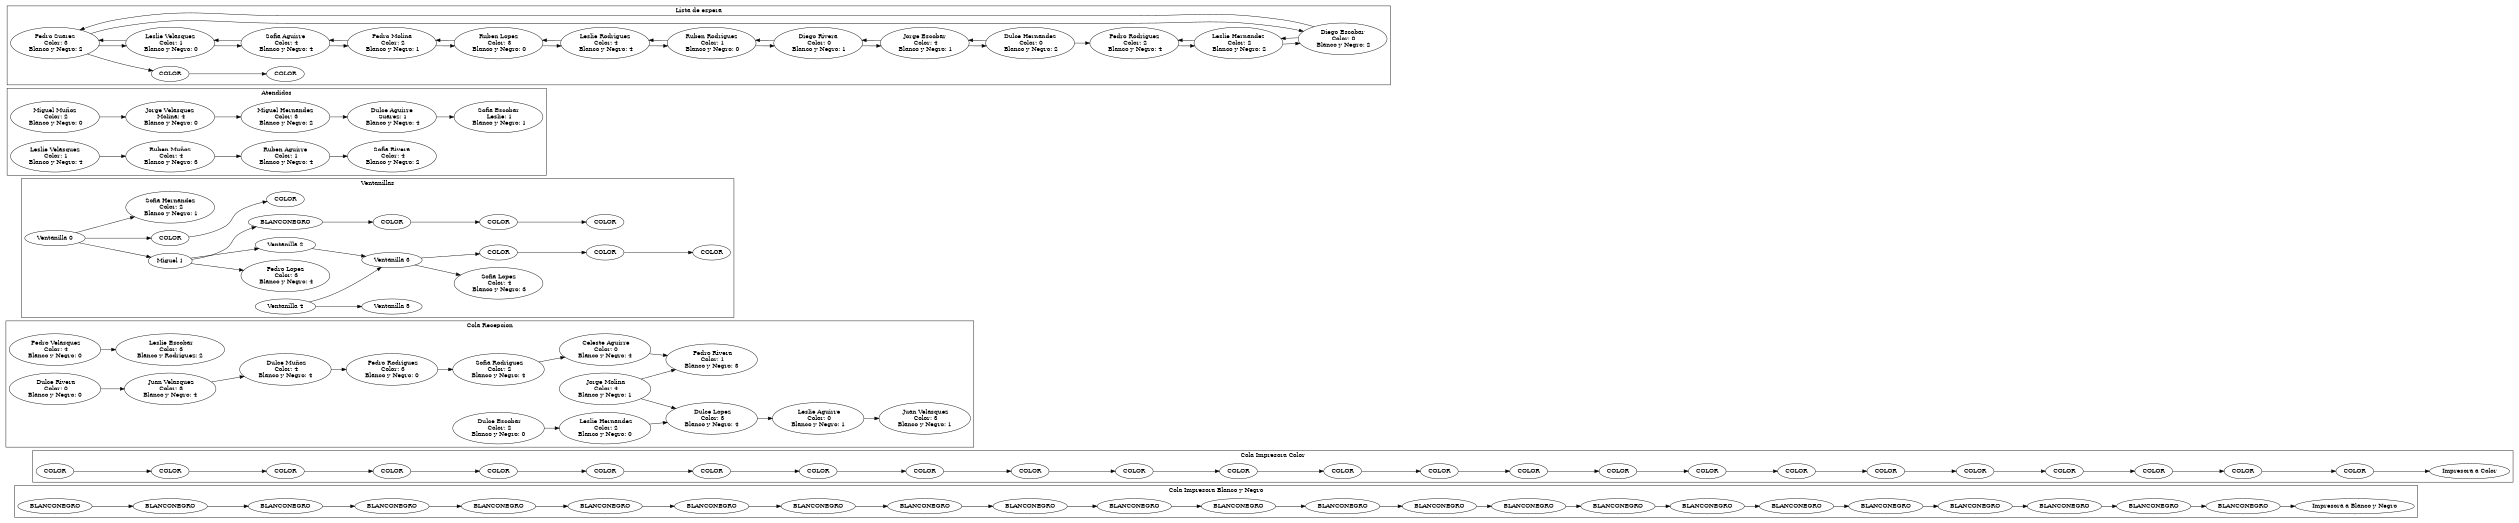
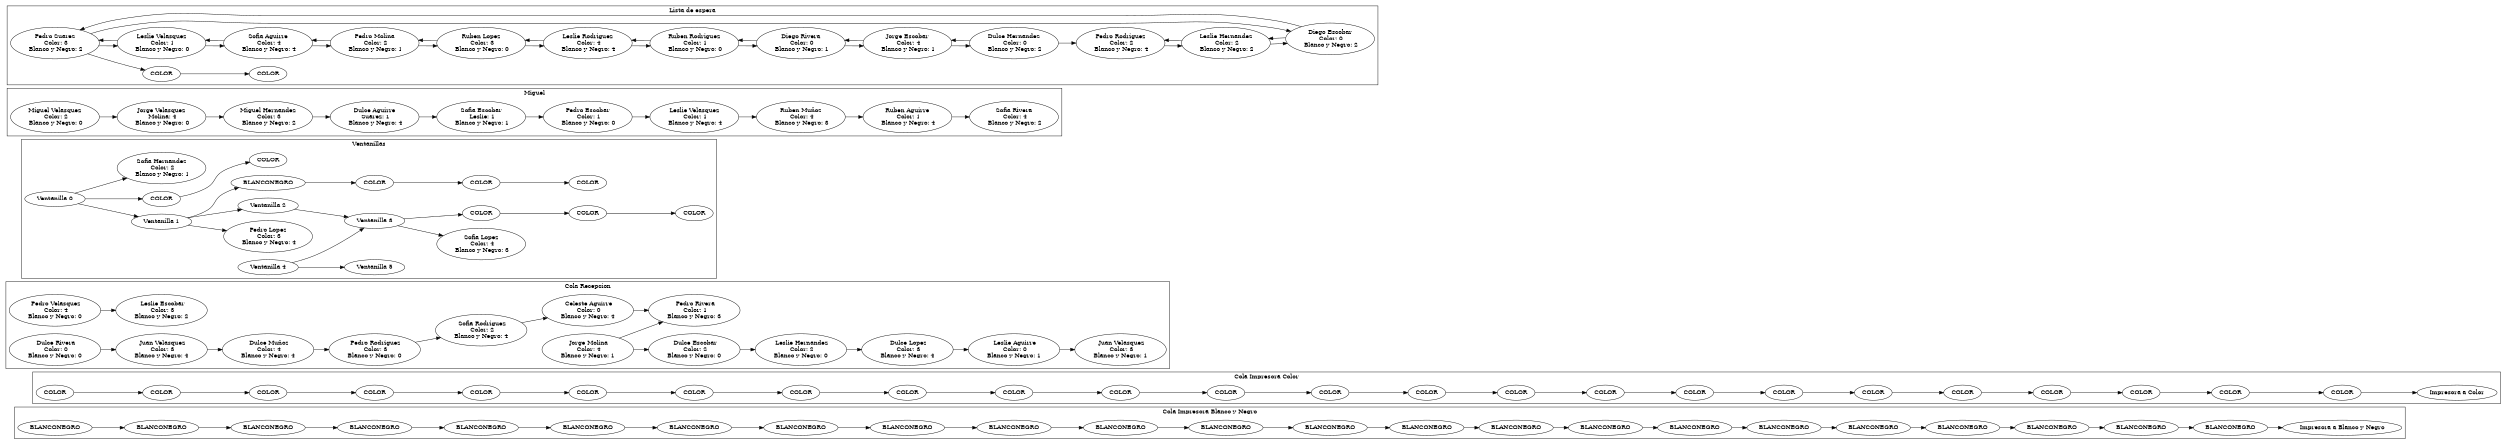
(277, 93) -> (534, 93)
(55, 117) -> (55, 117)
none -> (588, 117)
(170, 261) -> (162, 222)
(170, 350) -> (162, 310)
(656, 403) -> (639, 350)
